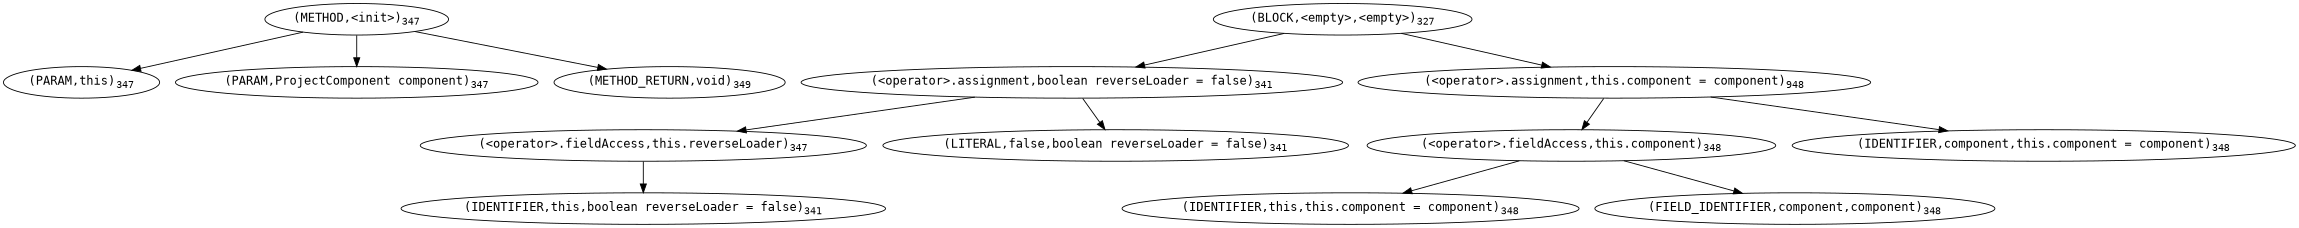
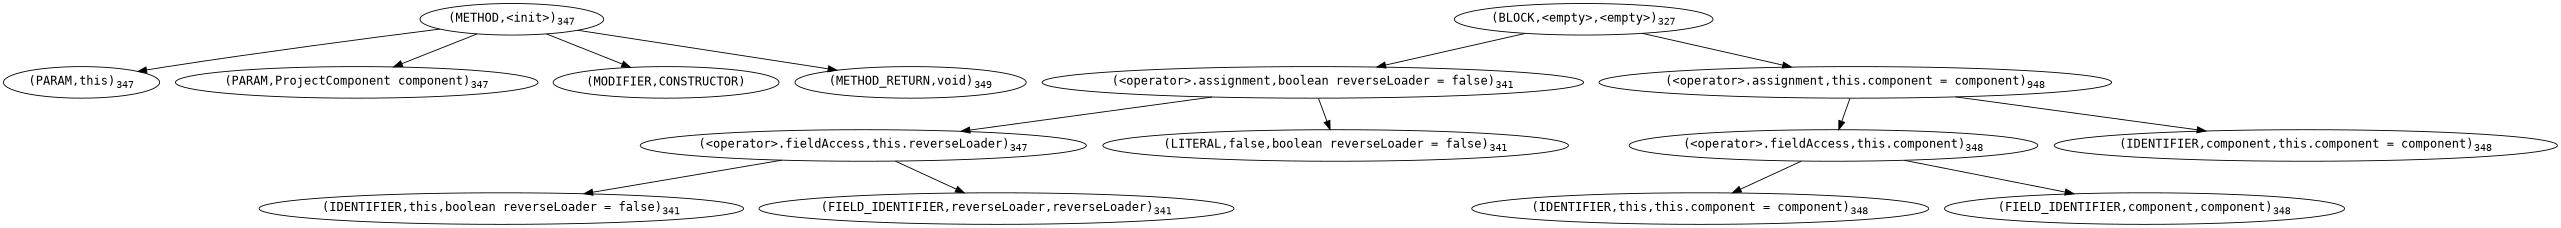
none -> (666, 82)
none -> (996, 209)
